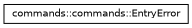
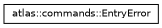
(96, 14) -> (81, 14)
